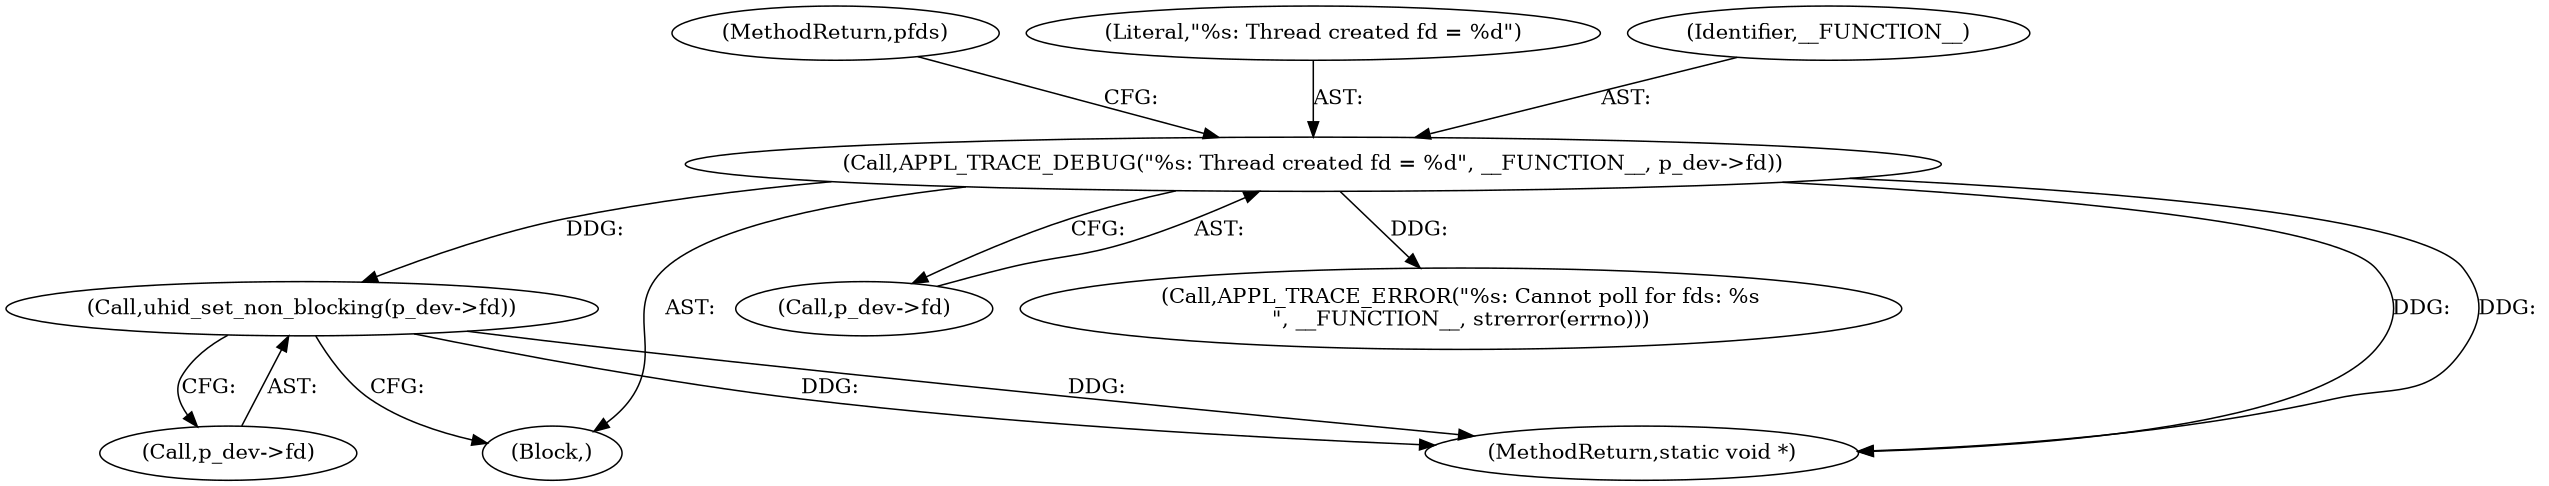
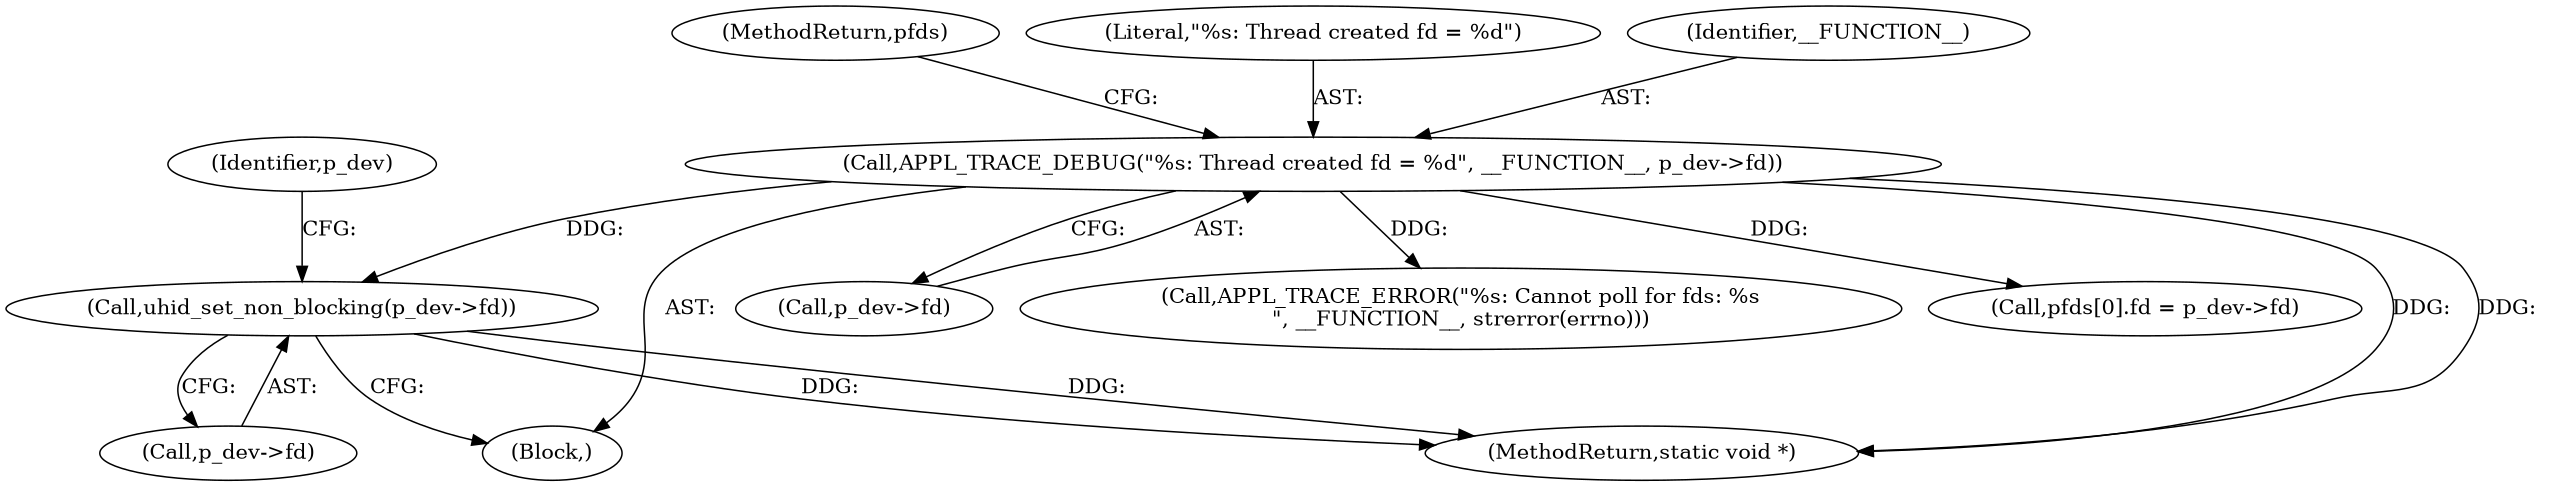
none -> (302, 164)
none -> (2145, 309)
